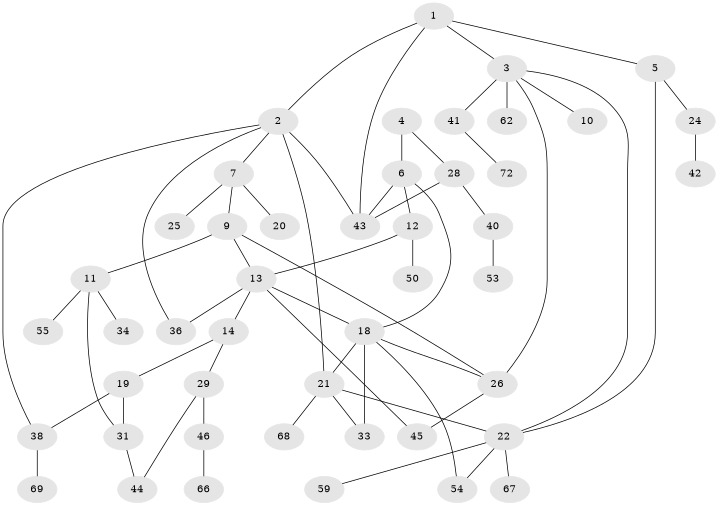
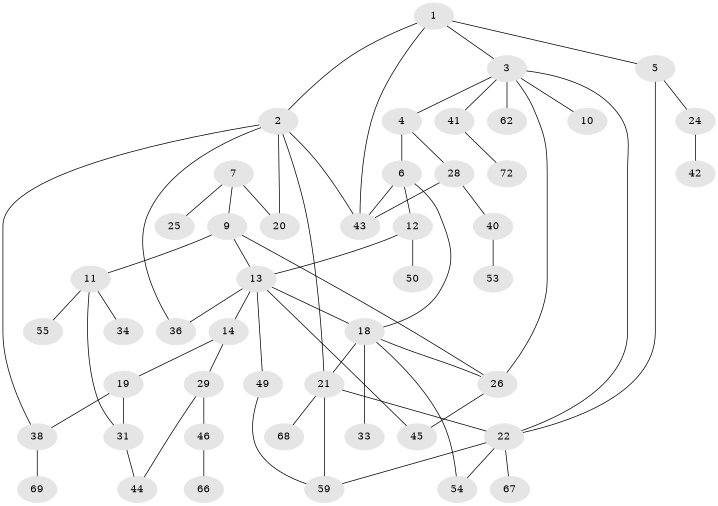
none -> (454, 95)
(256, 148) -> (279, 174)
none -> (263, 384)
(344, 411) -> (324, 437)
